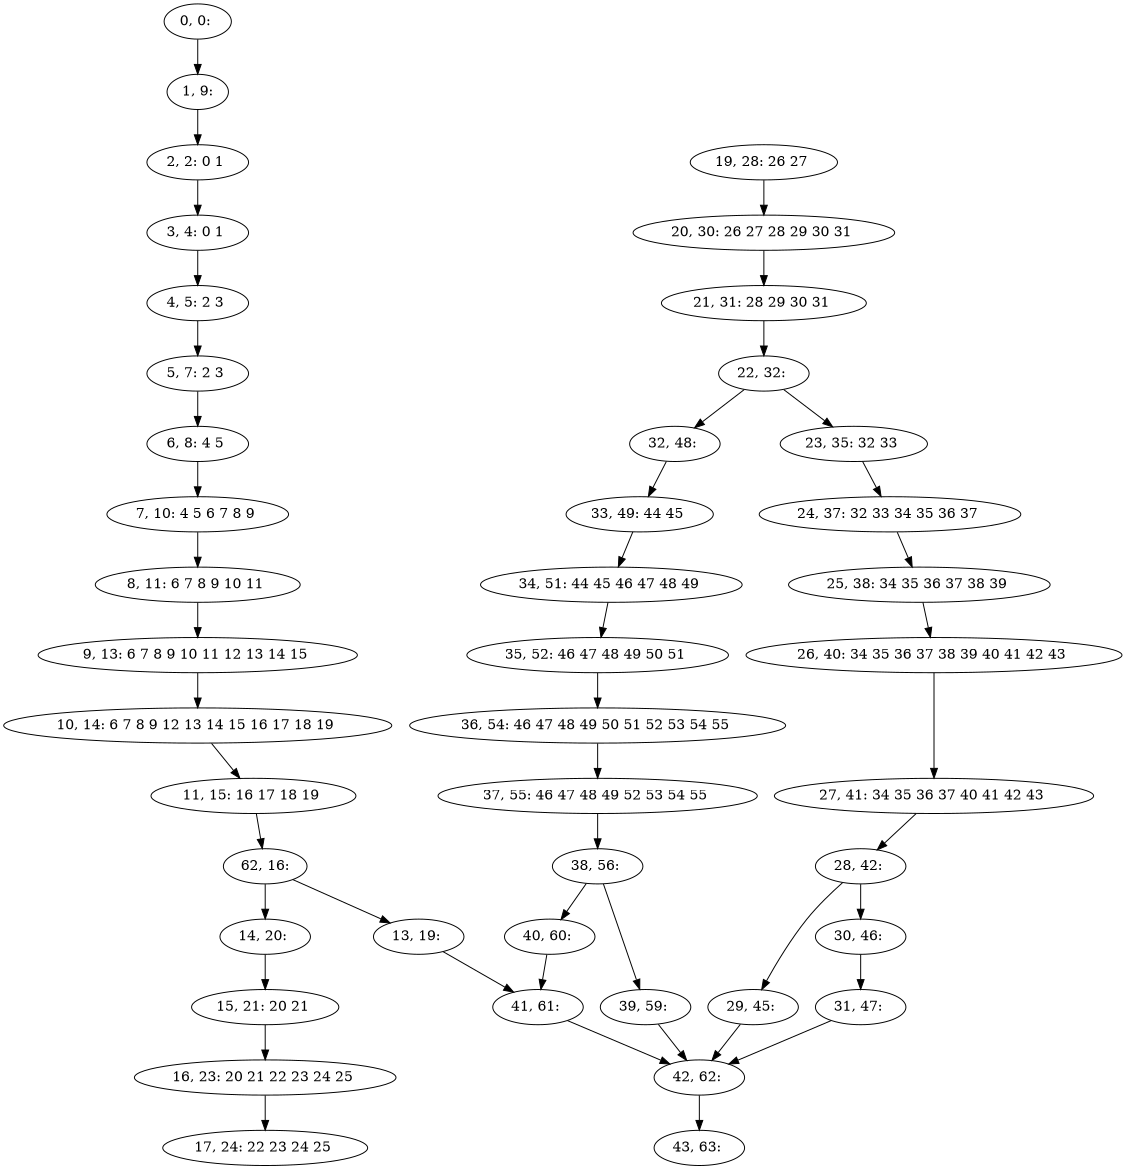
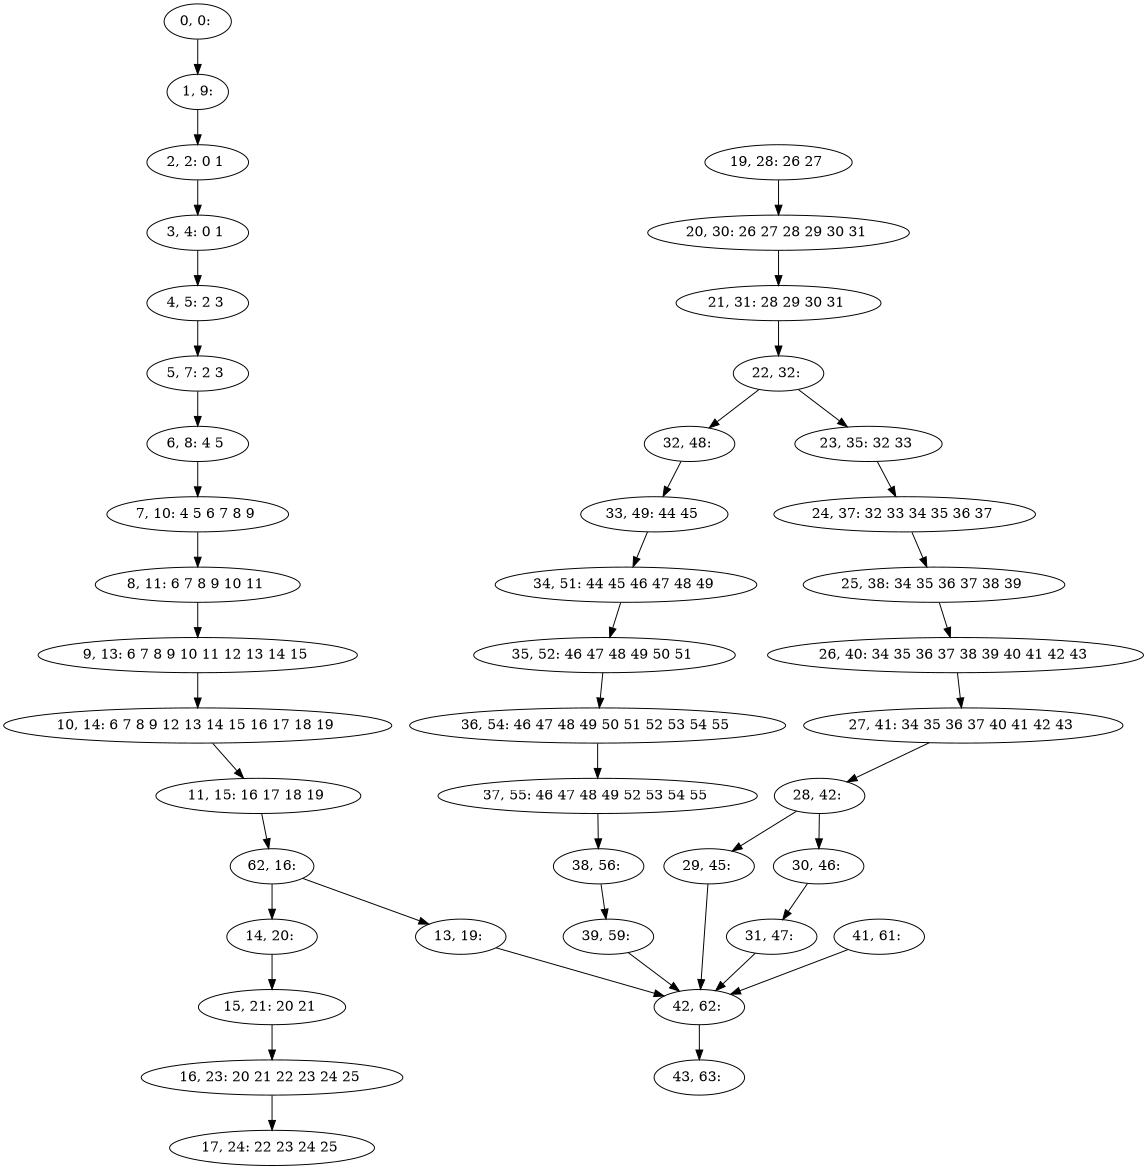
(550, 937) -> none
(474, 969) -> (575, 971)
